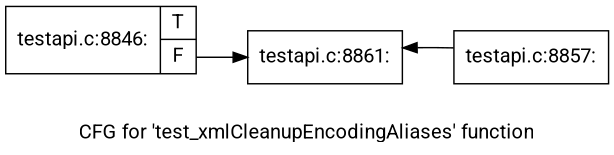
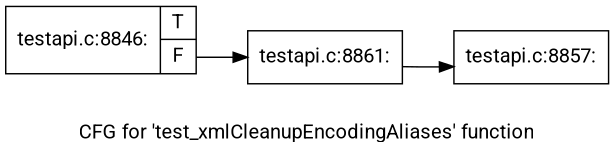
(436, 48) -> (421, 67)
